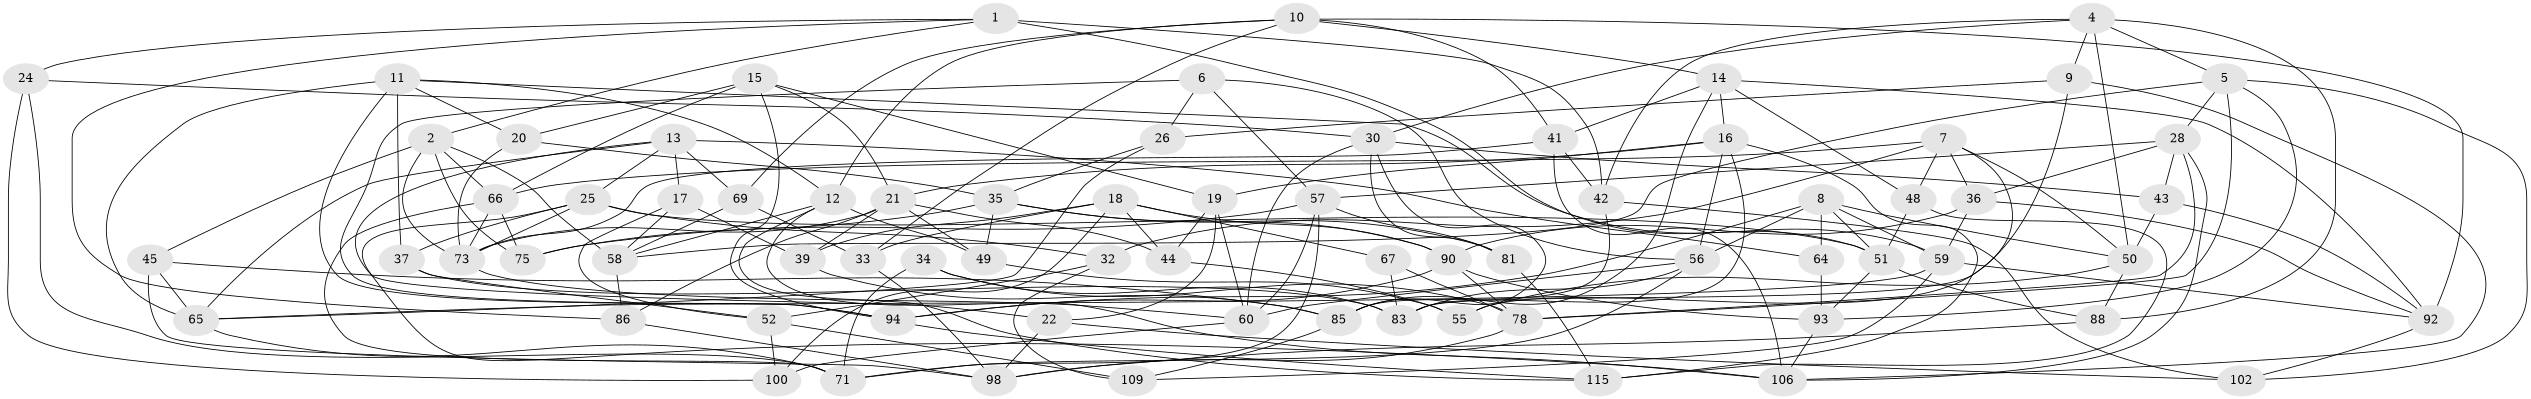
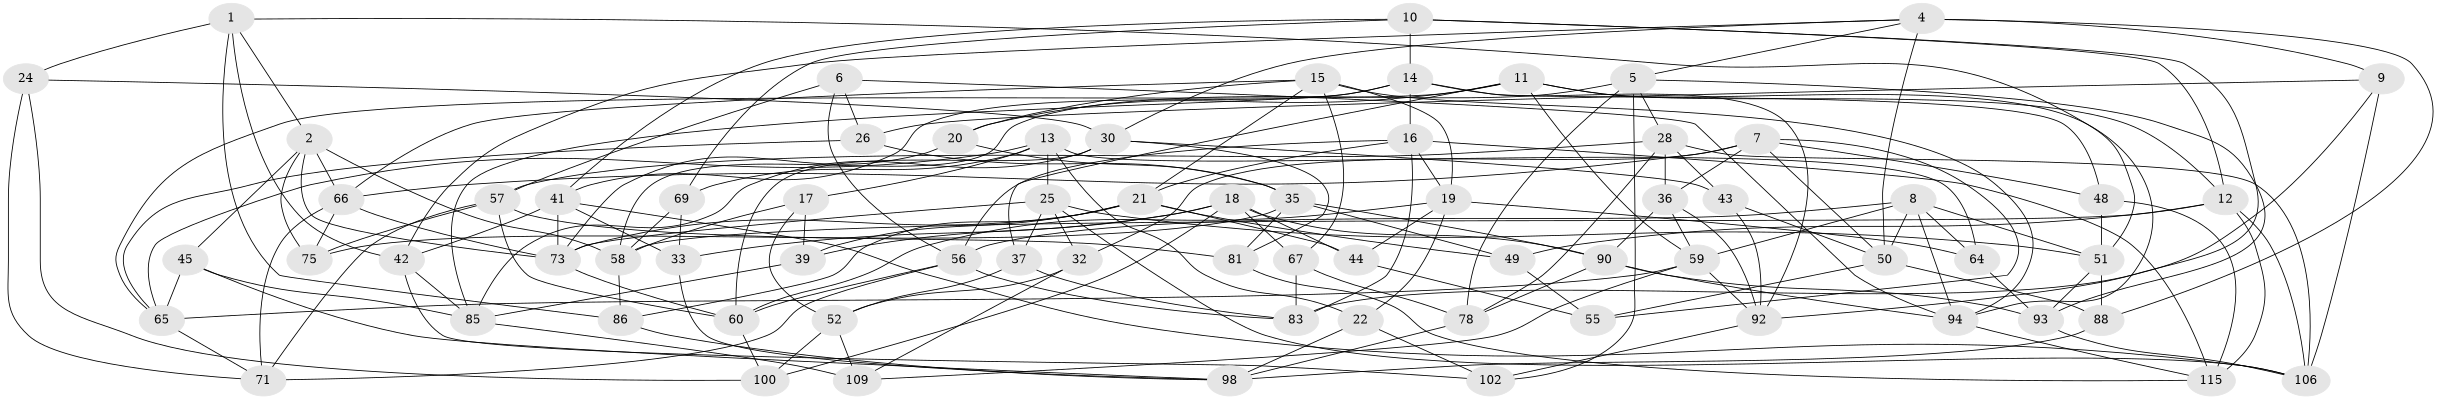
(1057, 124) -> (597, 219)
none -> (1343, 175)
none -> (1593, 212)
(924, 260) -> none
